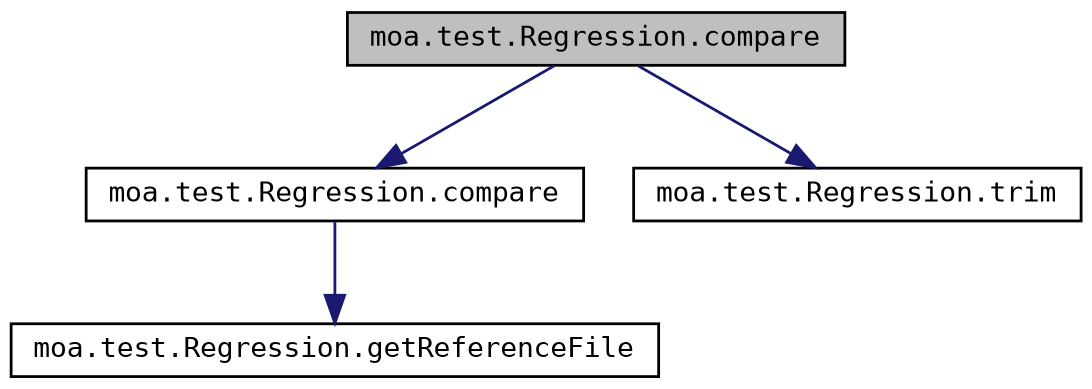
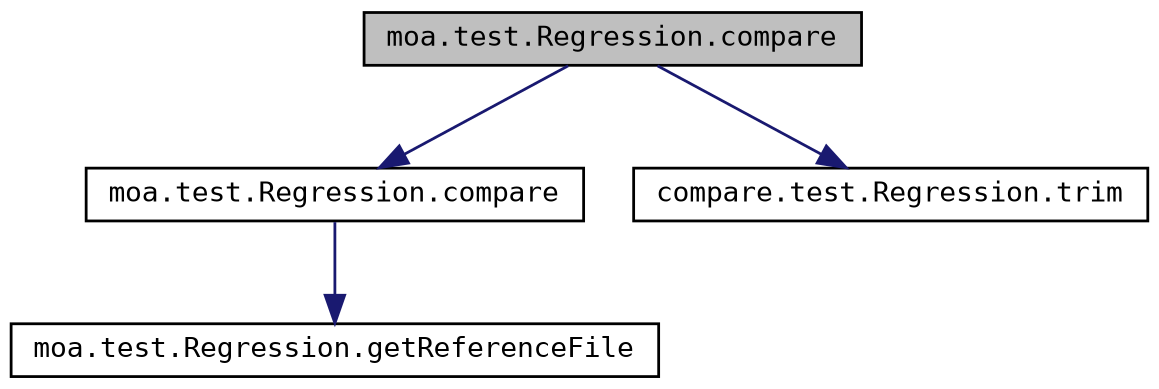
(857, 195) -> (891, 195)
